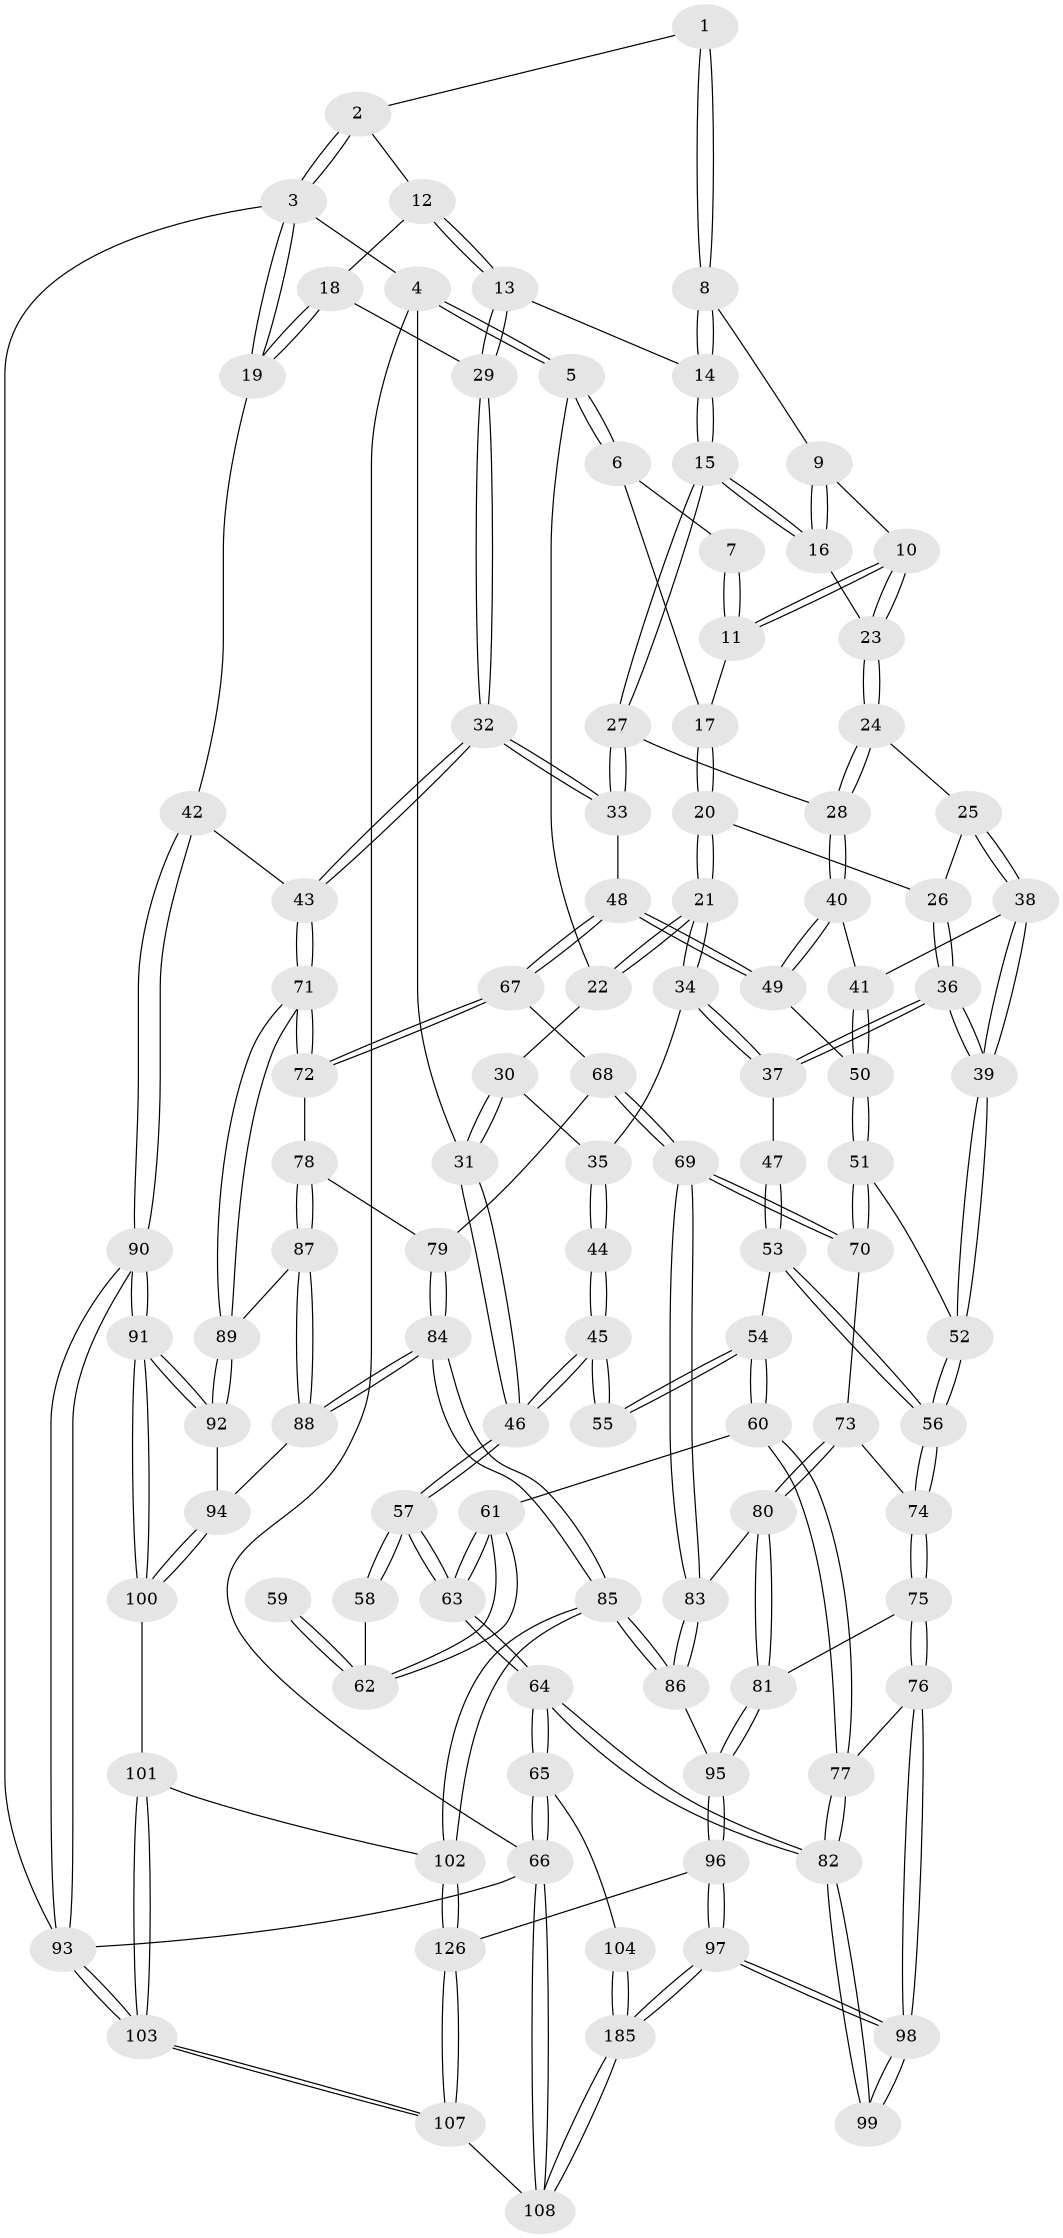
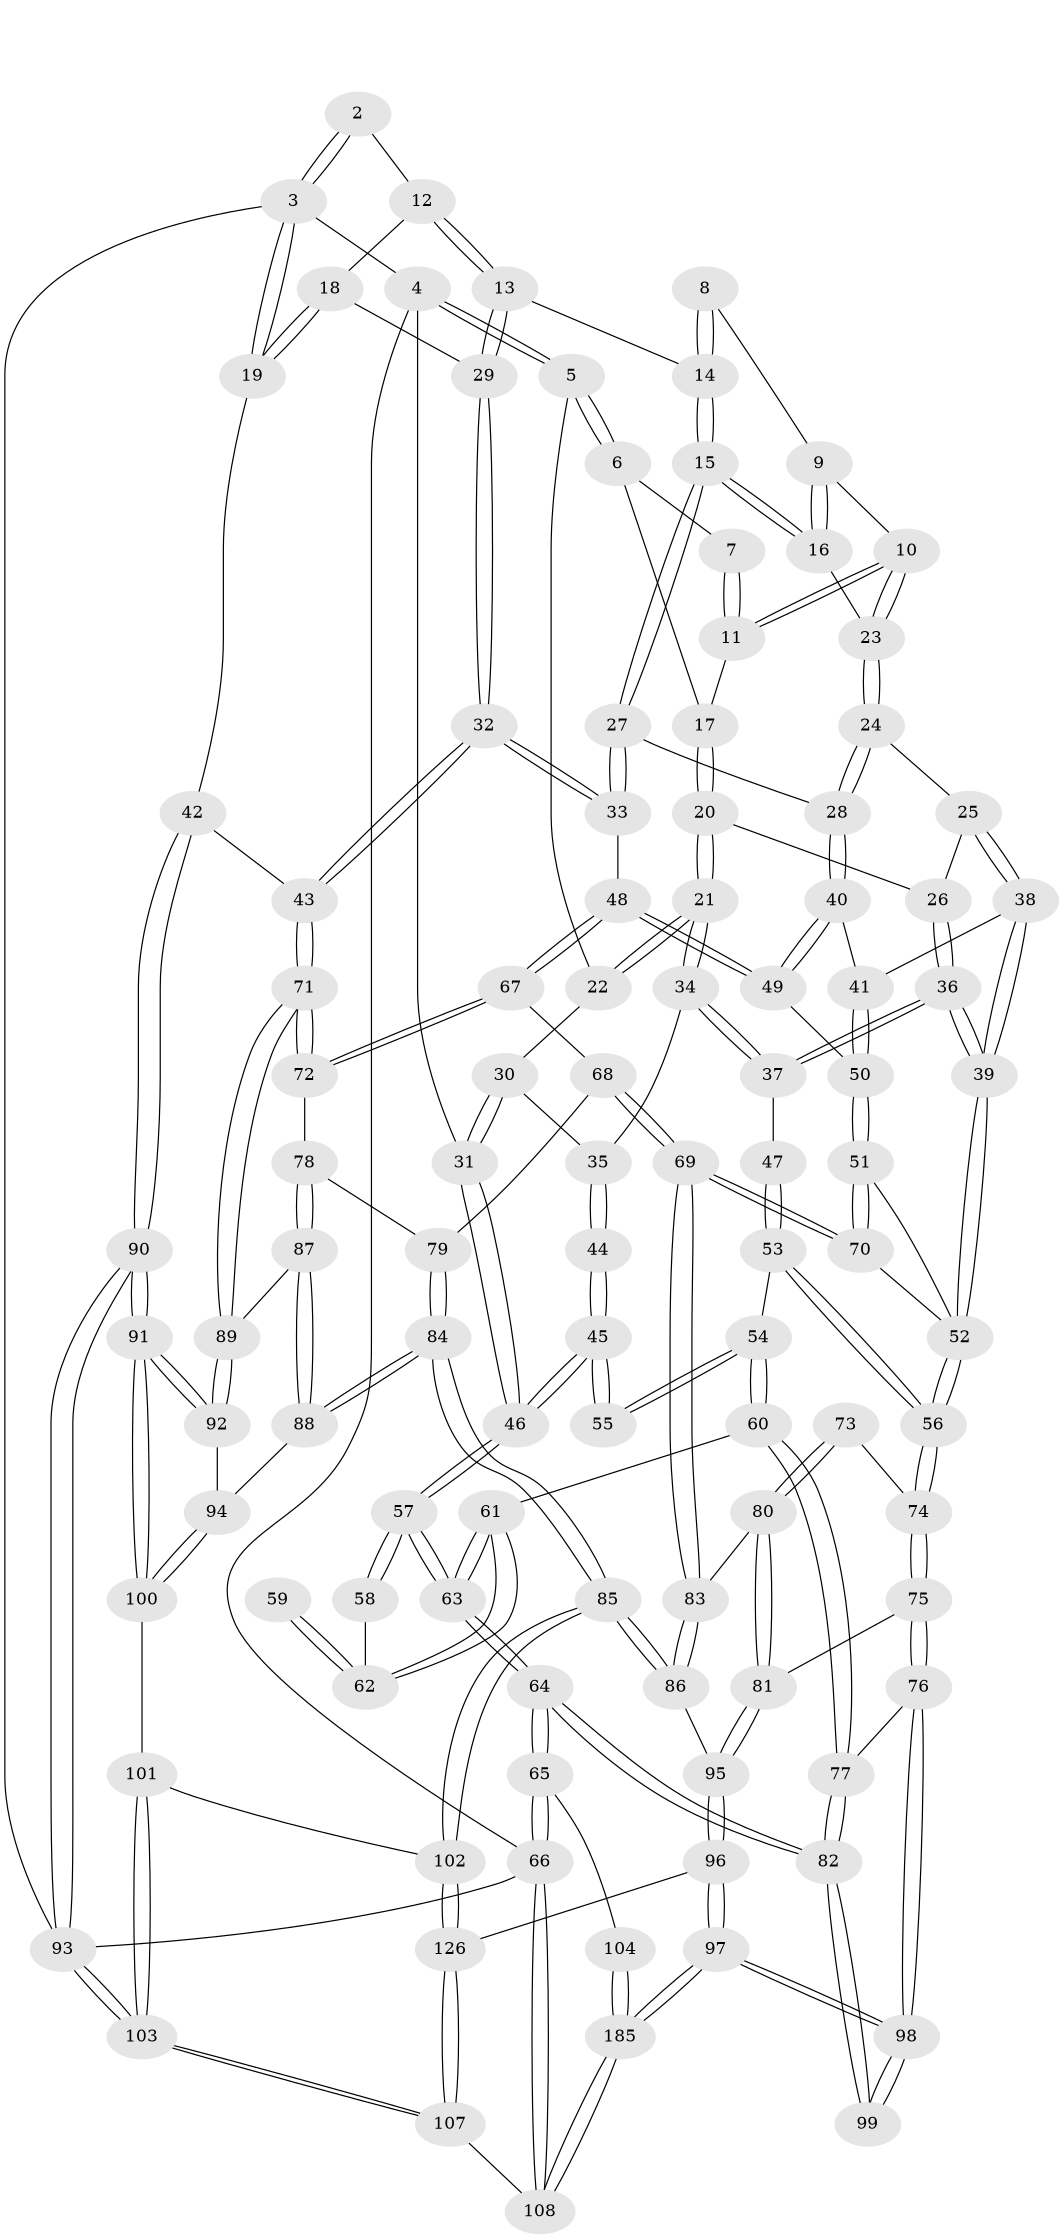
(705, 27) -> none
(855, 1318) -> (911, 1294)
